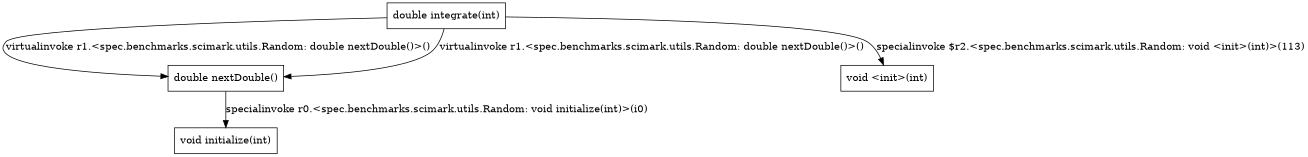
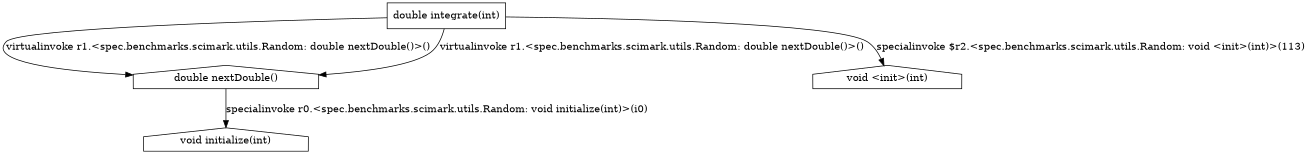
(226, 78) -> (226, 78)
(887, 78) -> (887, 78)
(226, 141) -> (226, 141)
